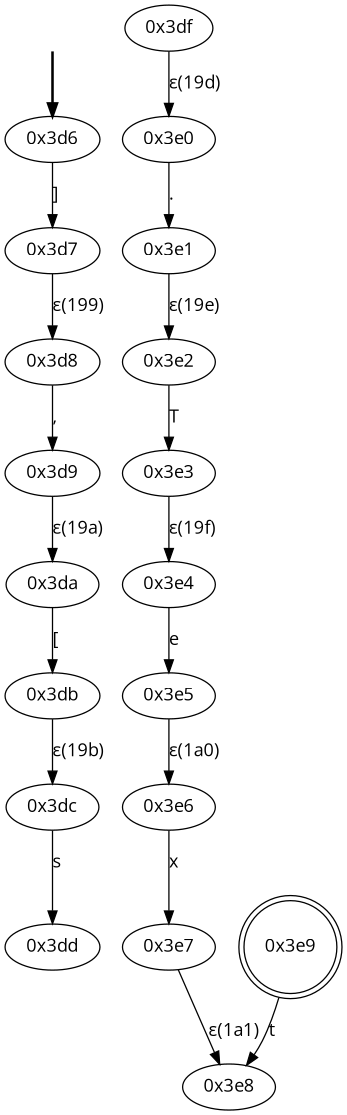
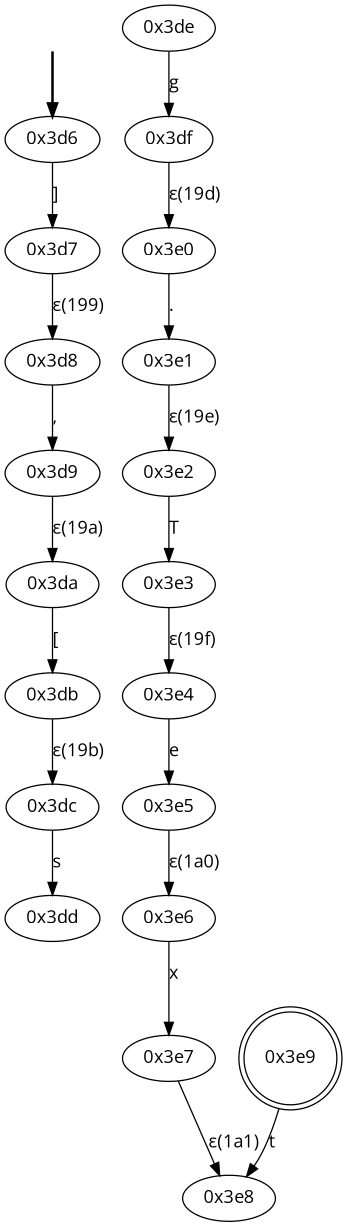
none -> (169, 28)
